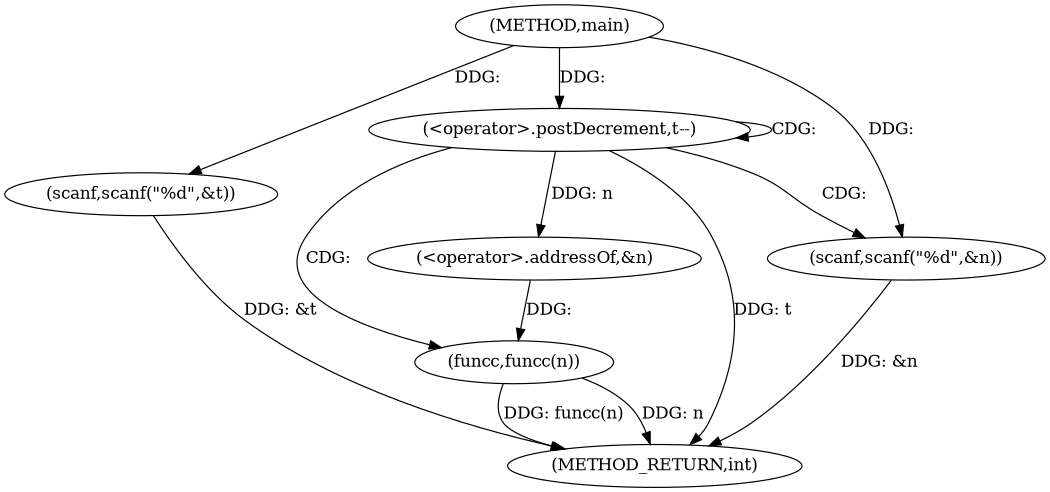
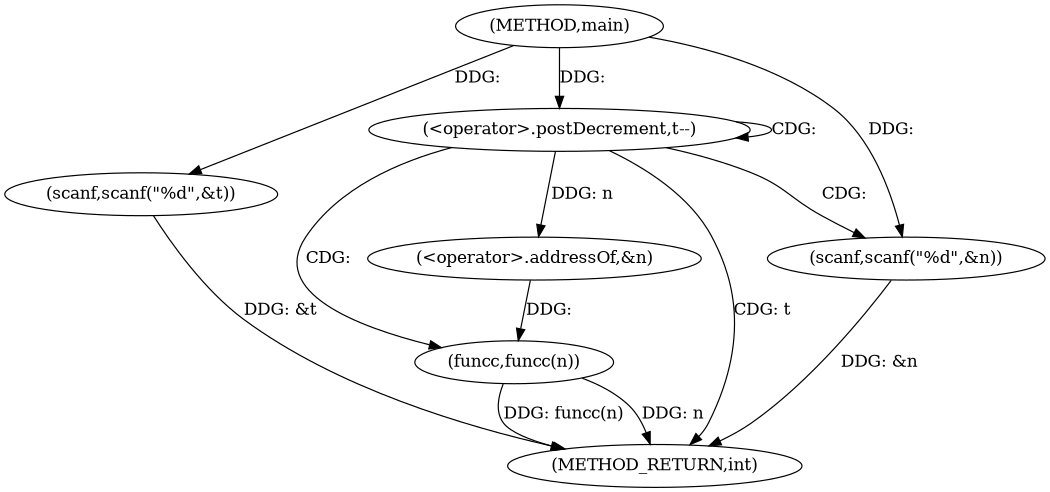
(763, 310) -> (763, 310)
